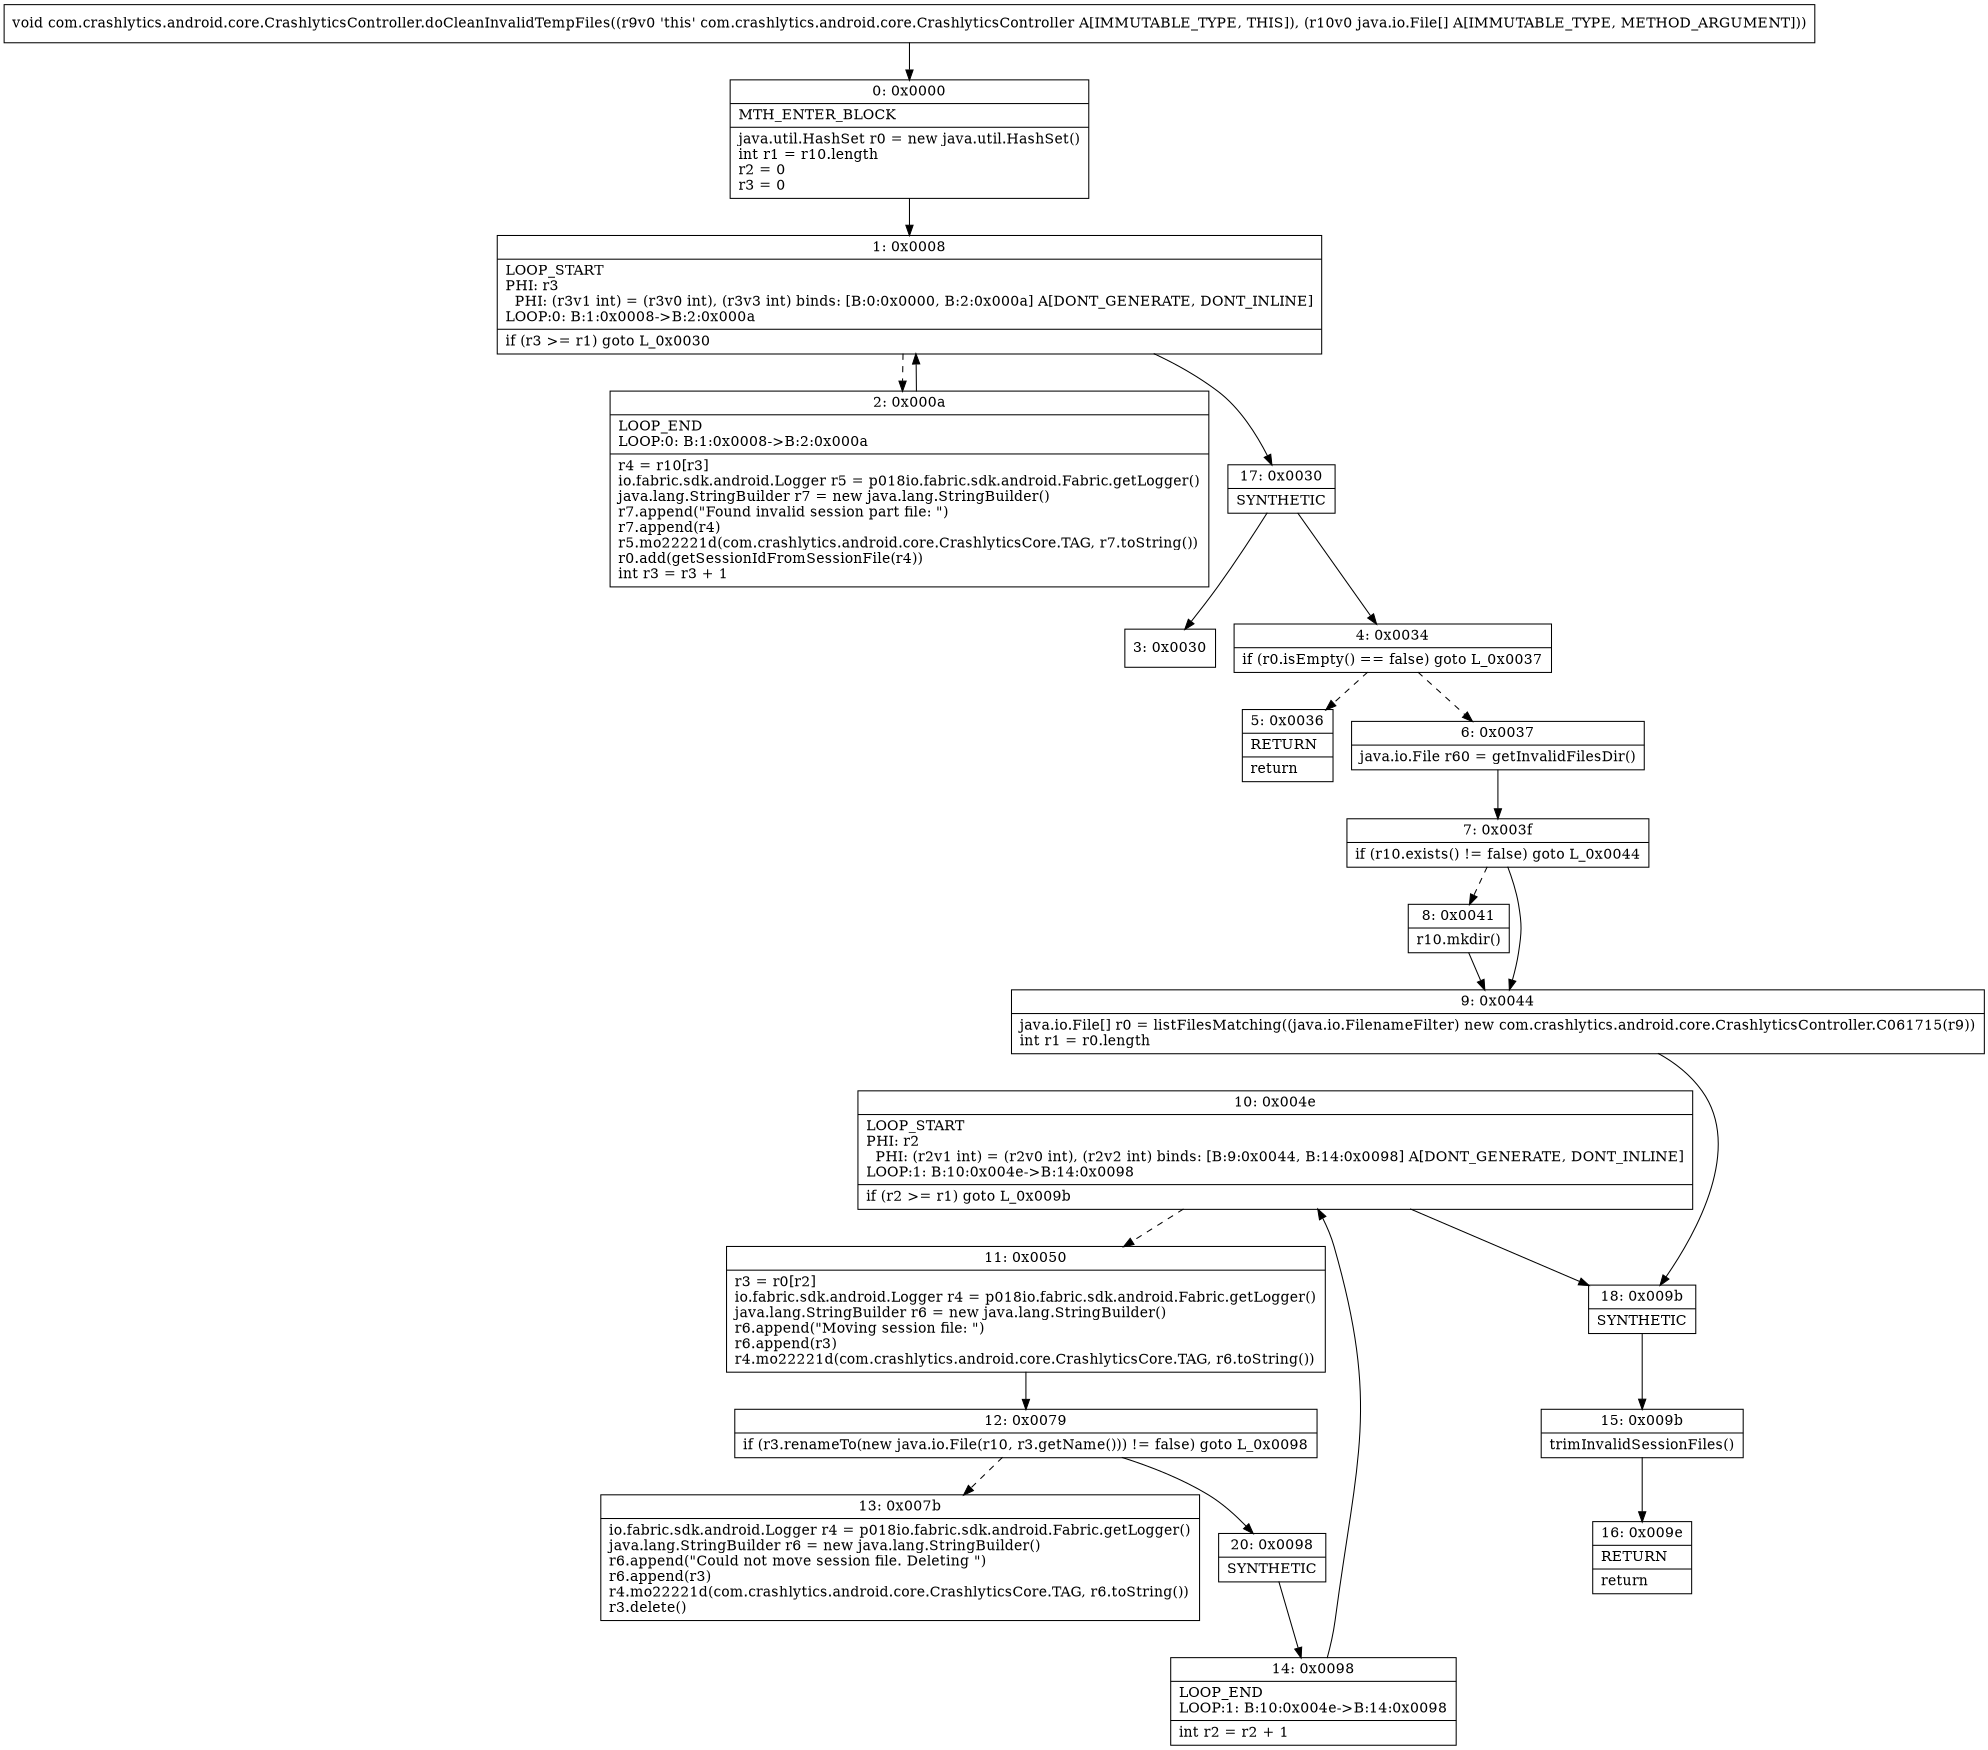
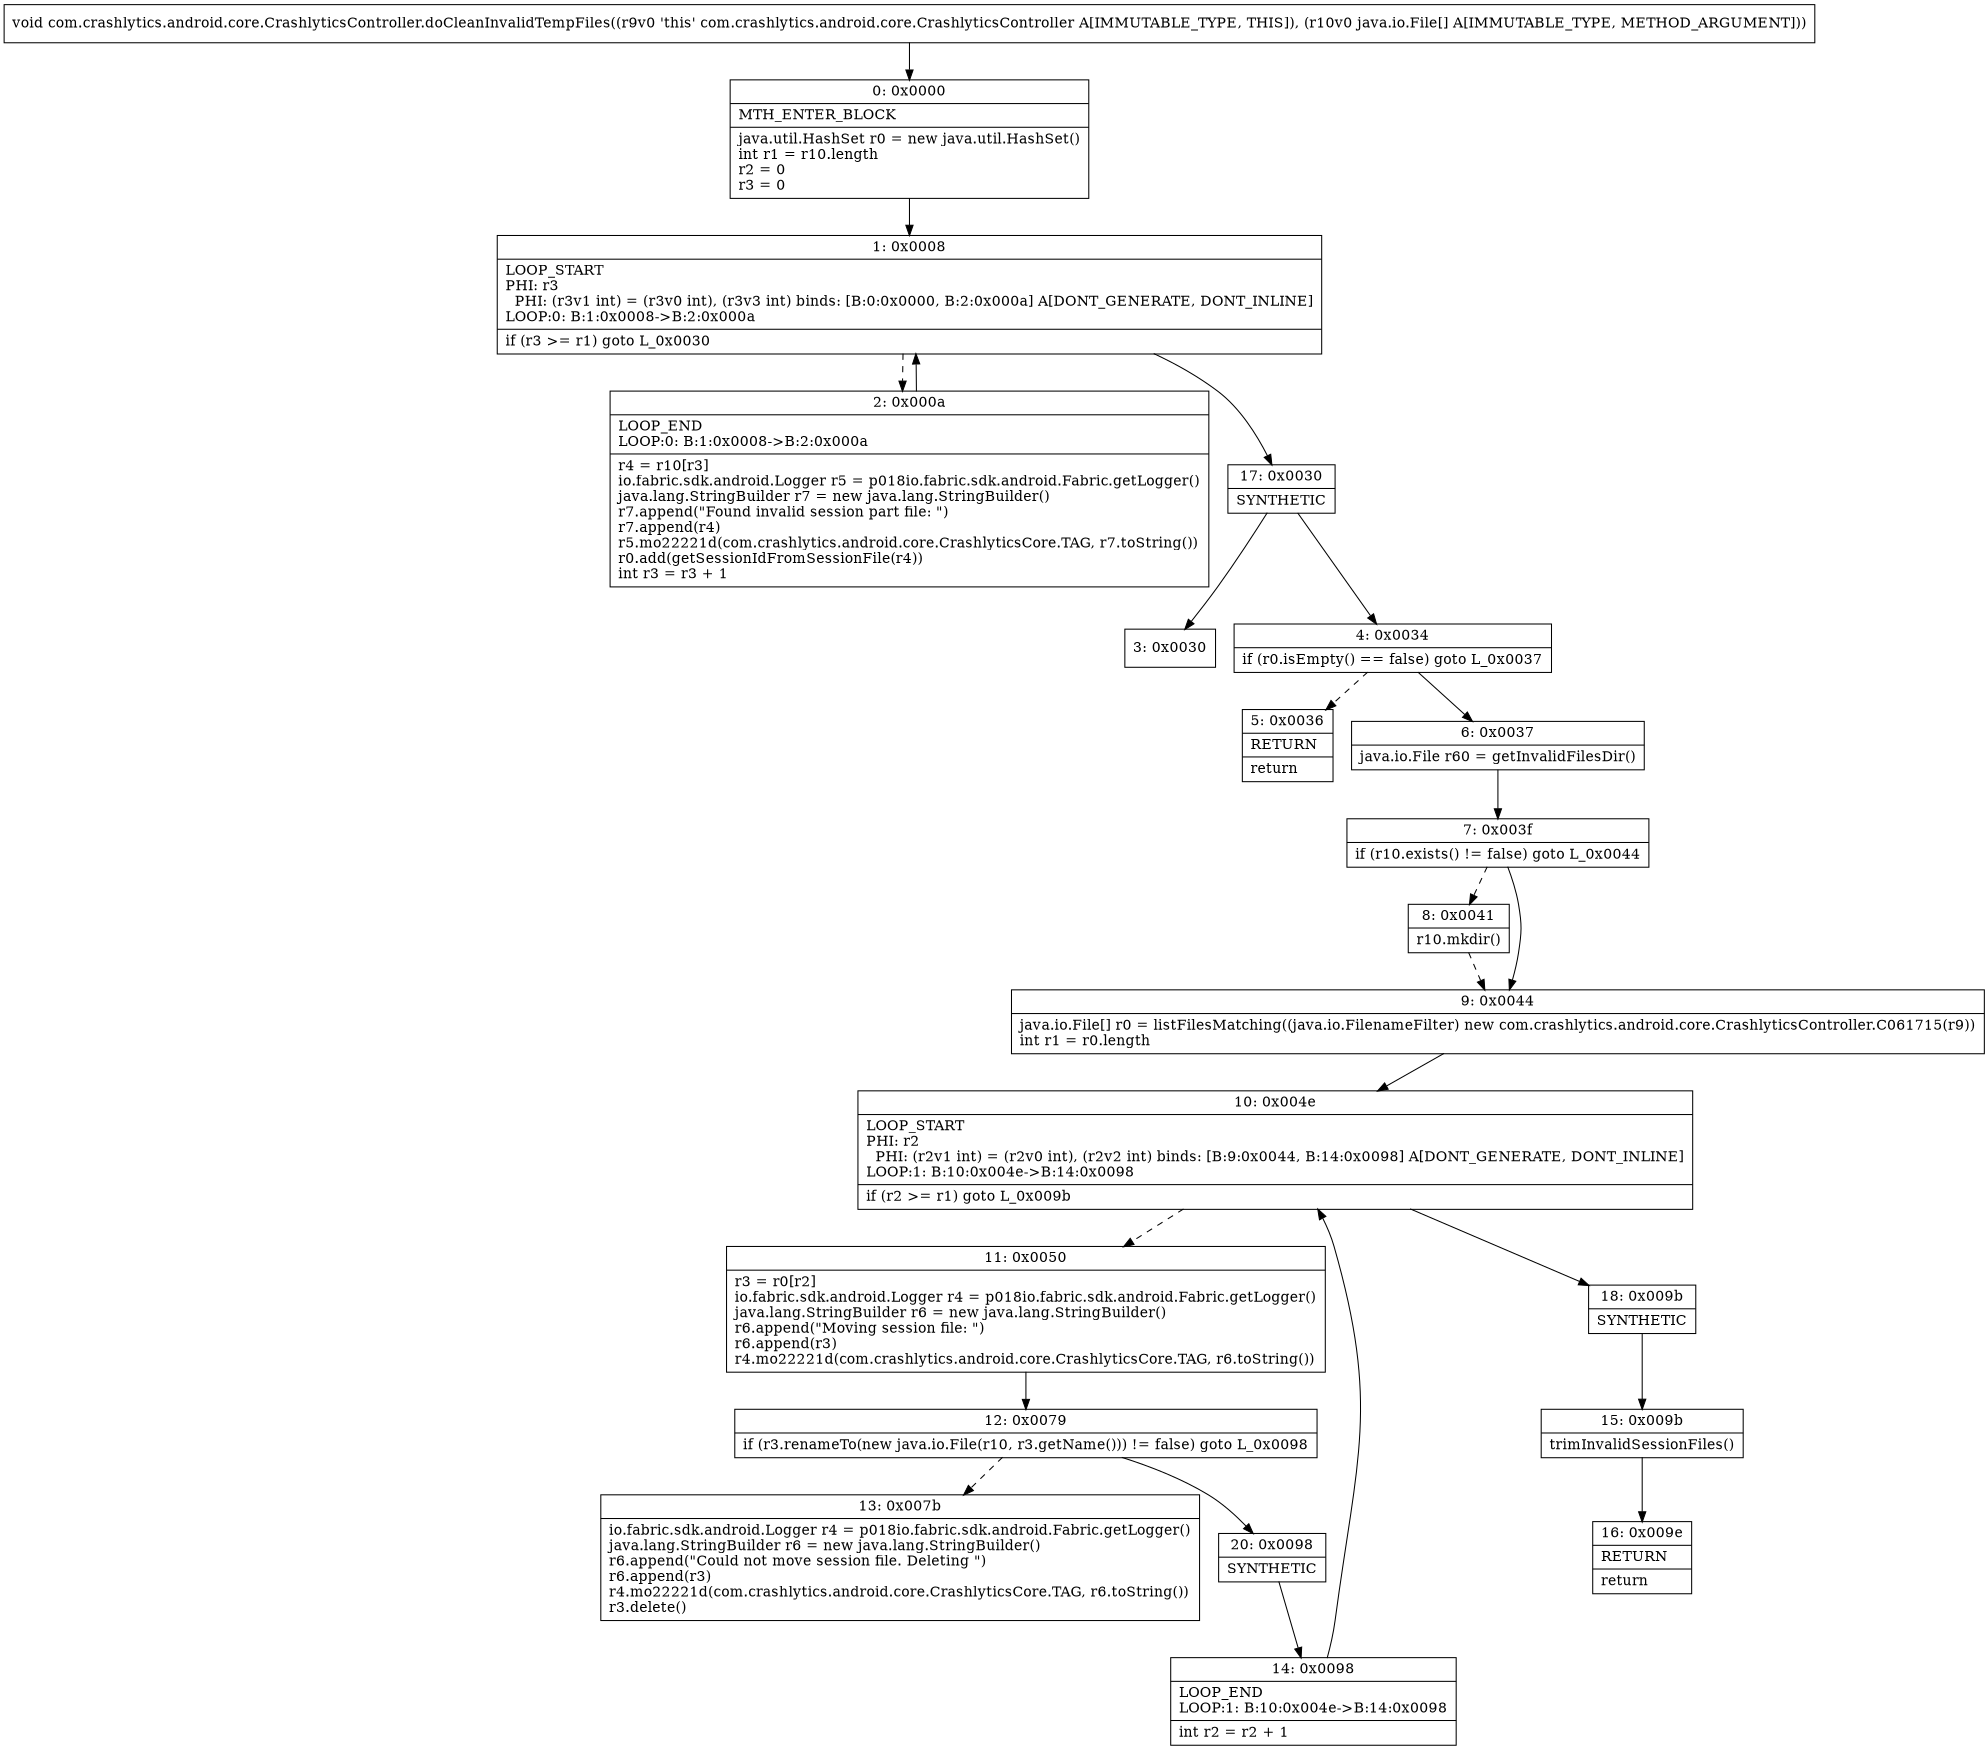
(1441, 693) -> (1441, 693)
(1475, 967) -> (1475, 967)
(1717, 1159) -> (1415, 1070)
